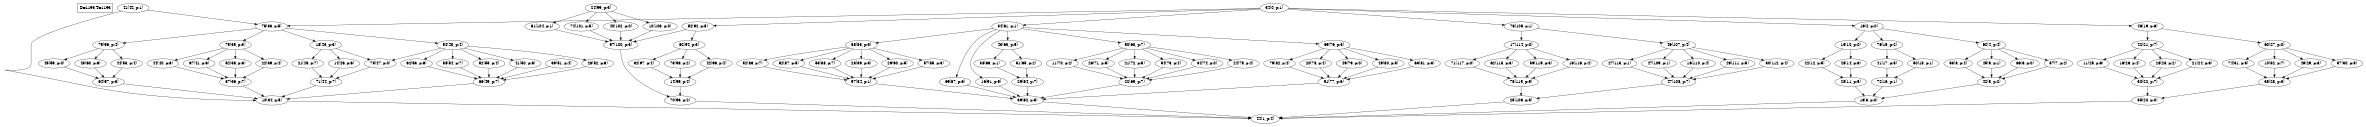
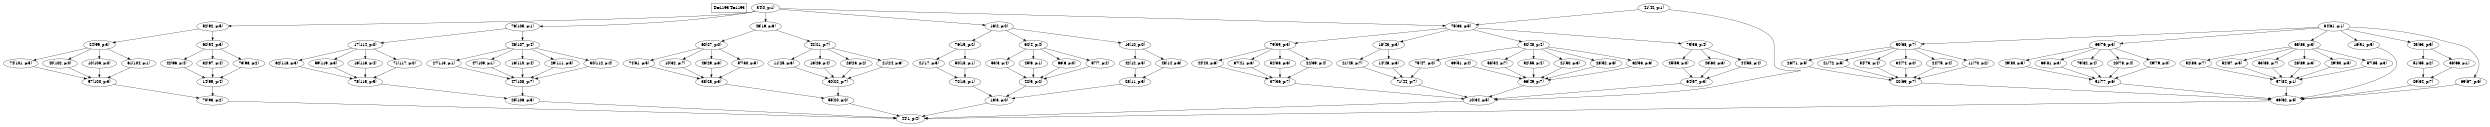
(1143, 17) -> none
(661, 35) -> (157, 36)
(352, 54) -> none
